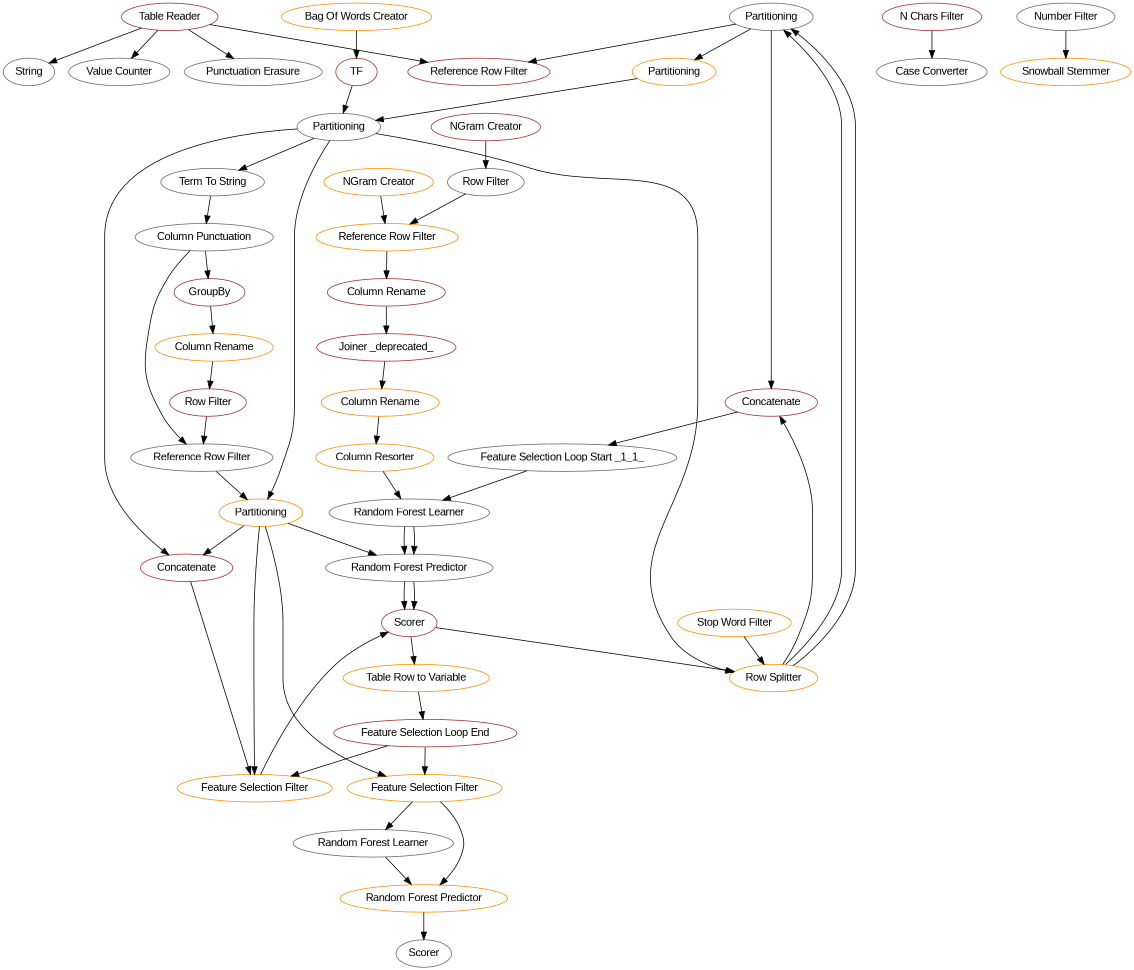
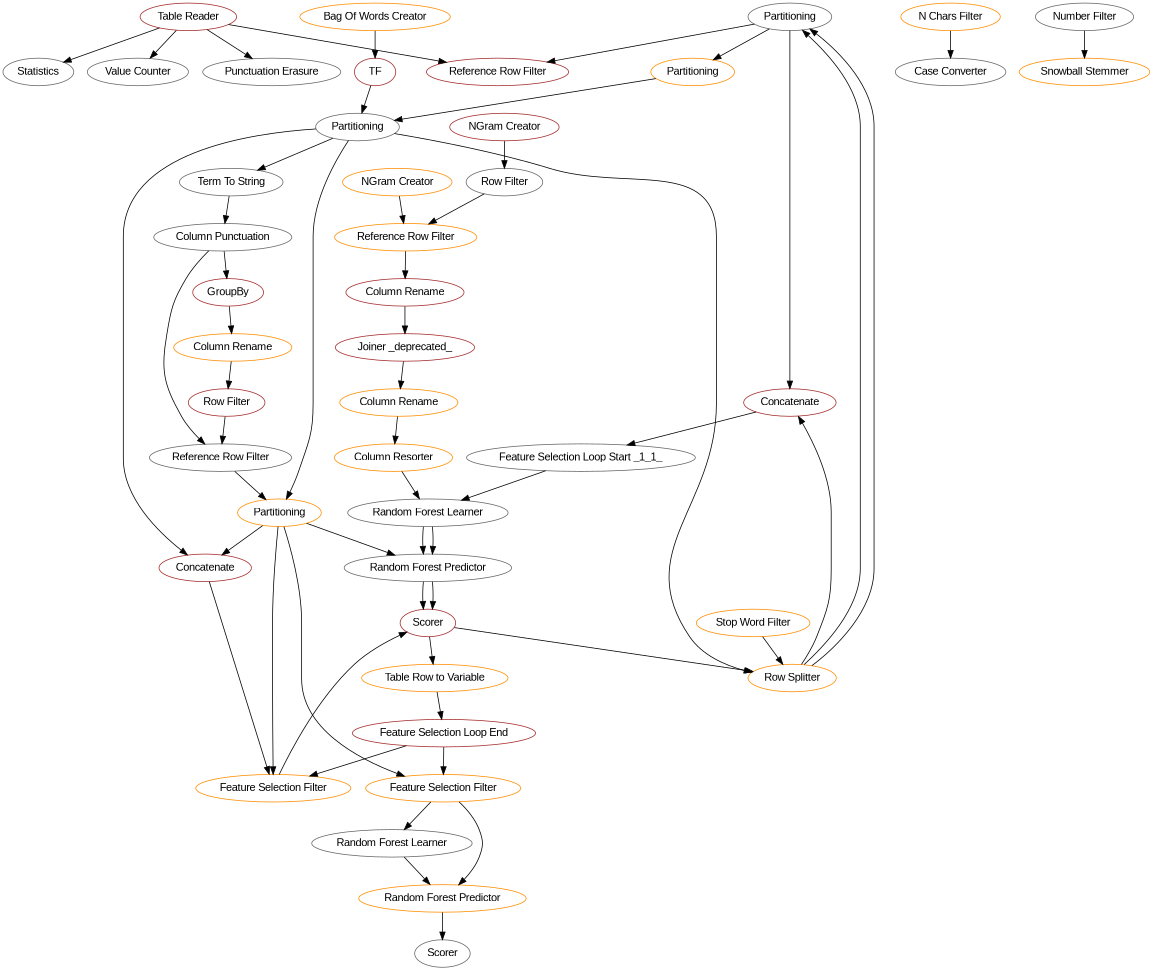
(932, 17) -> (951, 17)
(29, 72) -> (38, 72)
